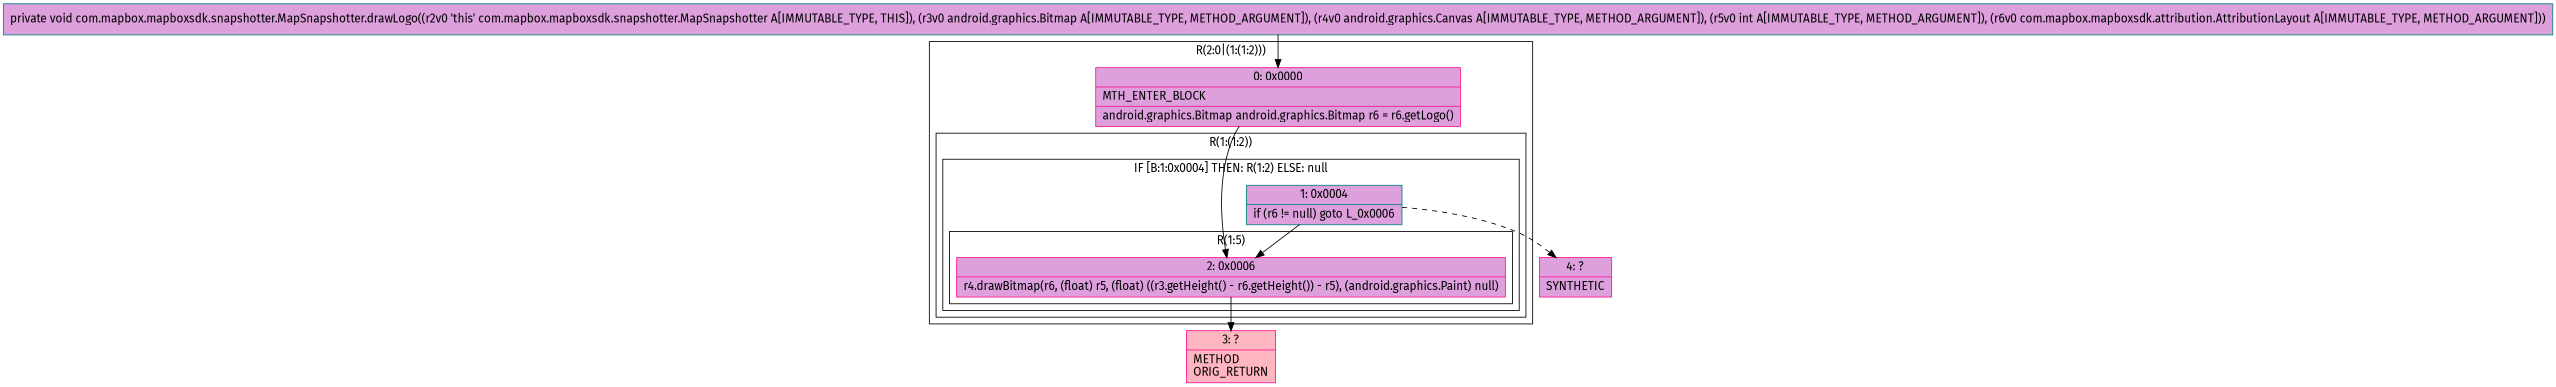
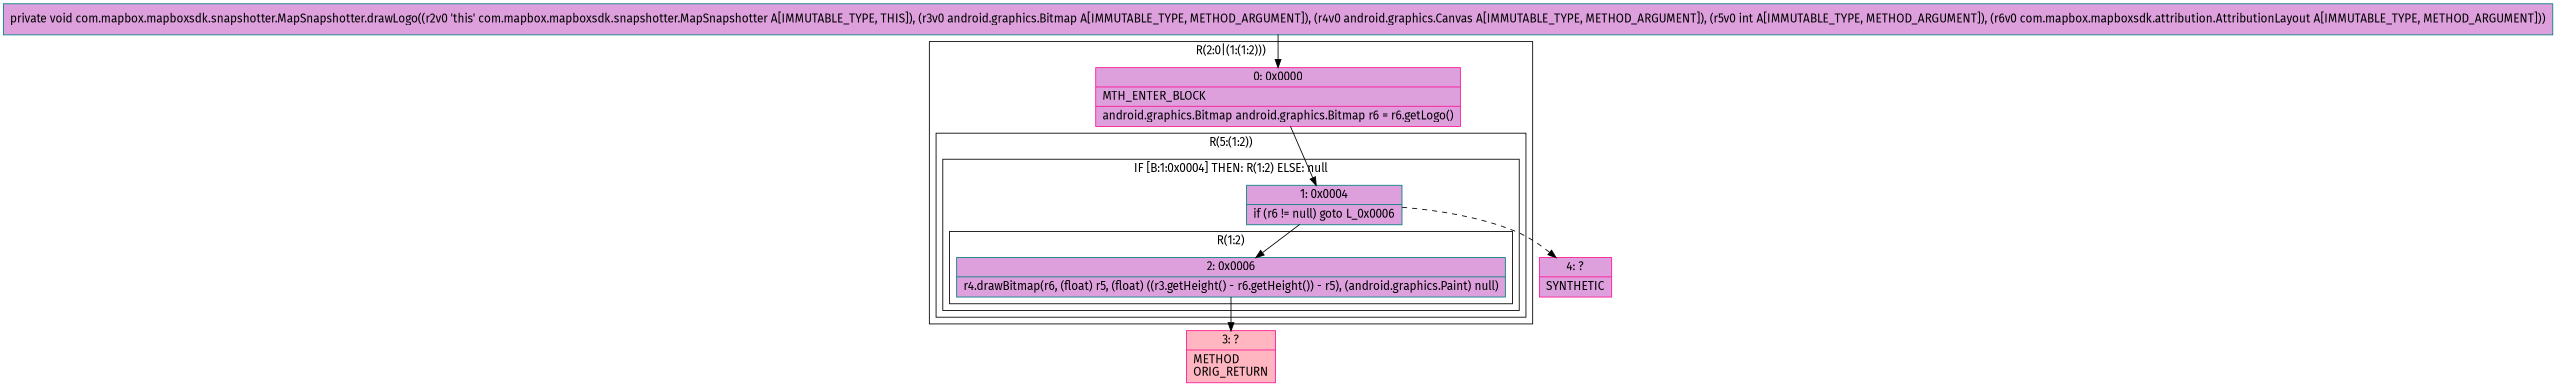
(1231, 143) -> (1231, 143)
(1222, 186) -> (1302, 152)
(1231, 241) -> (1231, 241)
(1231, 277) -> (1231, 277)
